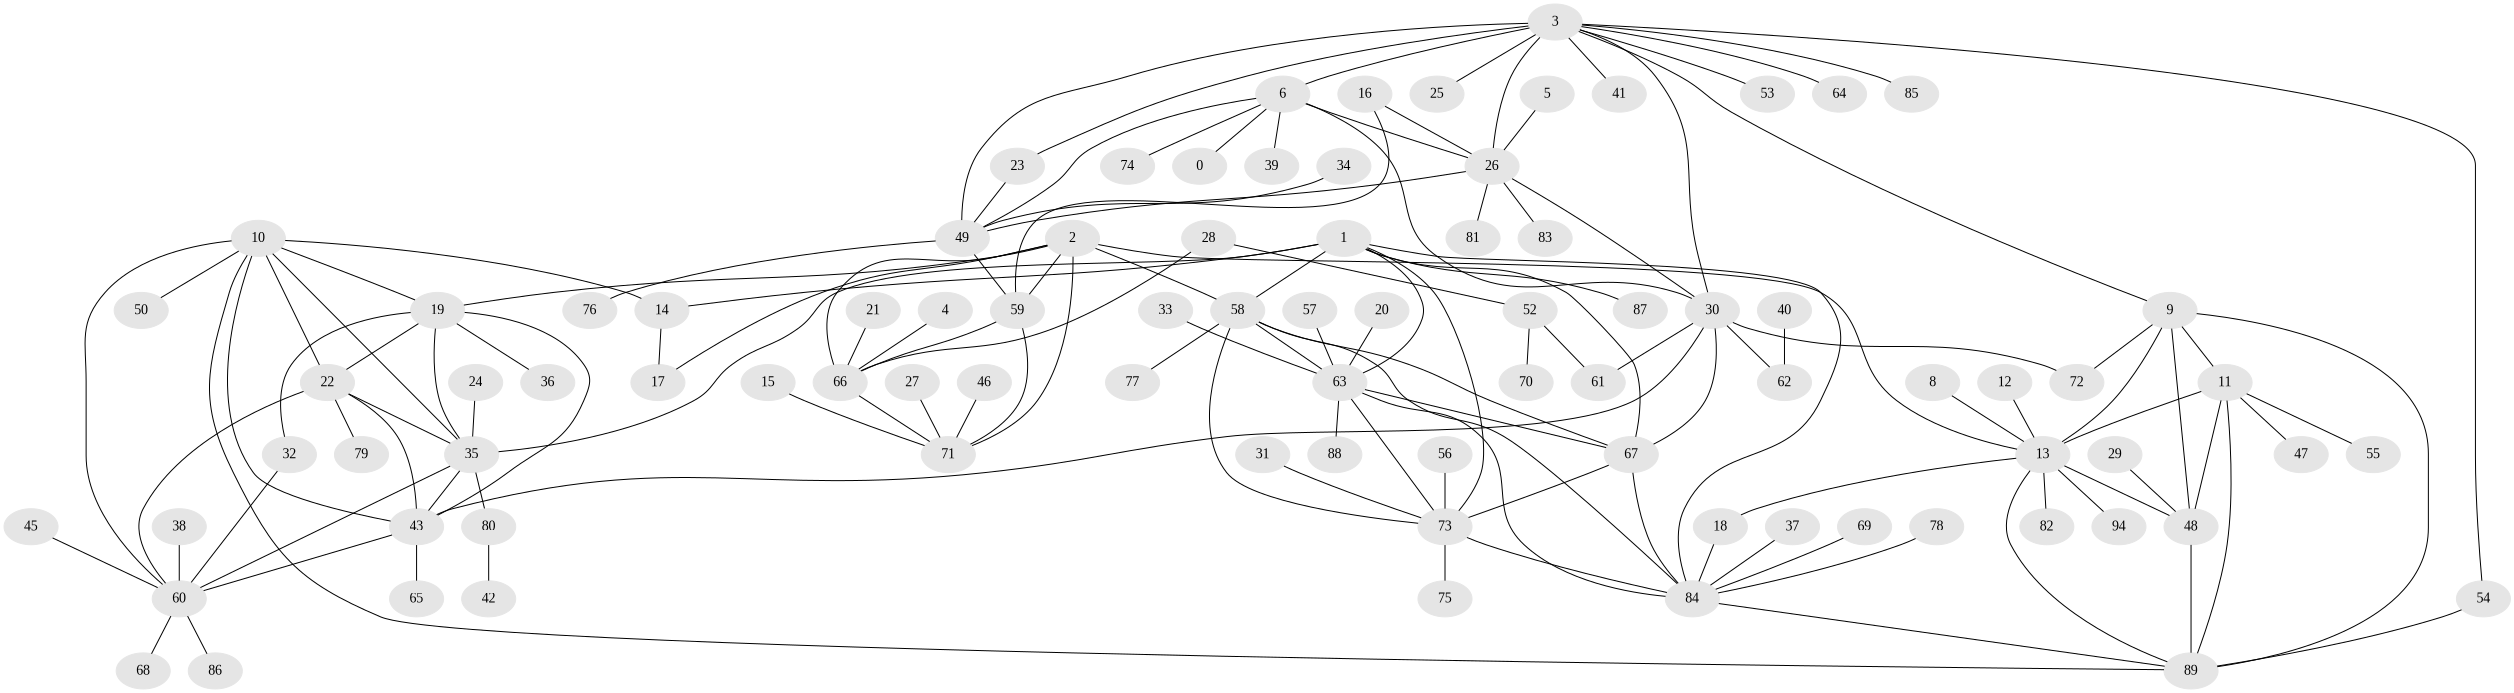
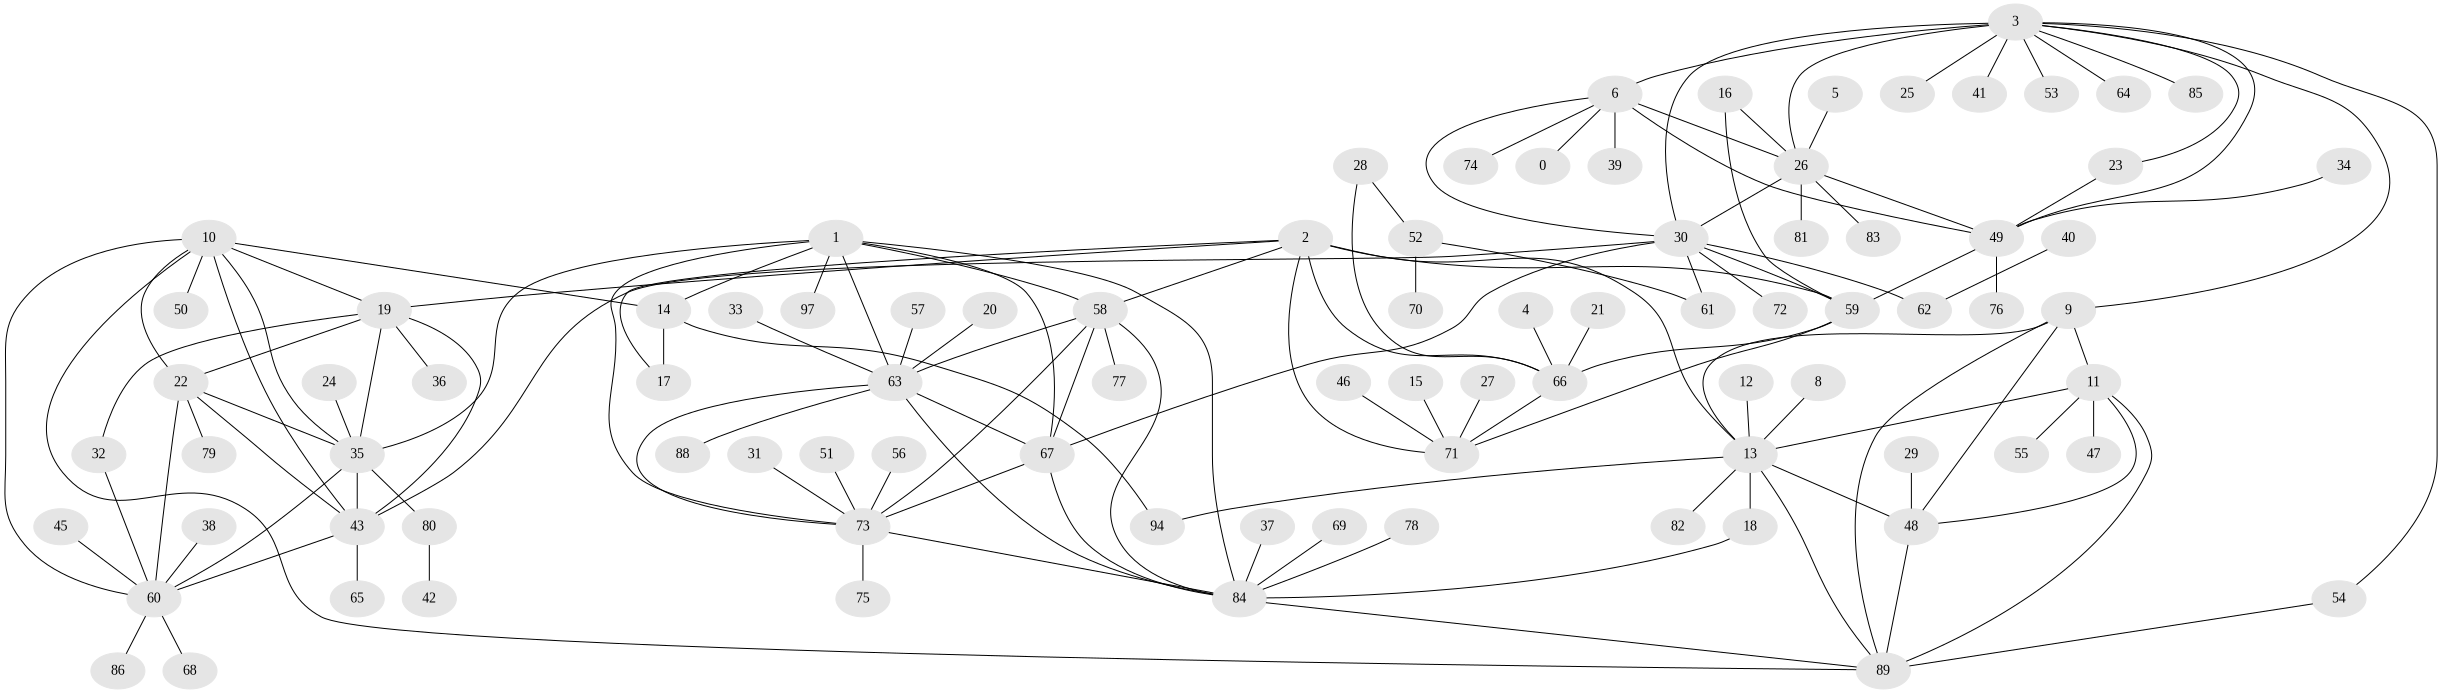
none -> (1768, 273)
(1640, 310) -> (808, 310)
(2123, 347) -> none
none -> (951, 371)
none -> (827, 455)
